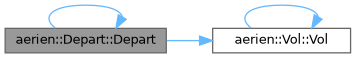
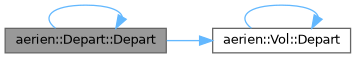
(282, 41) -> (282, 41)
